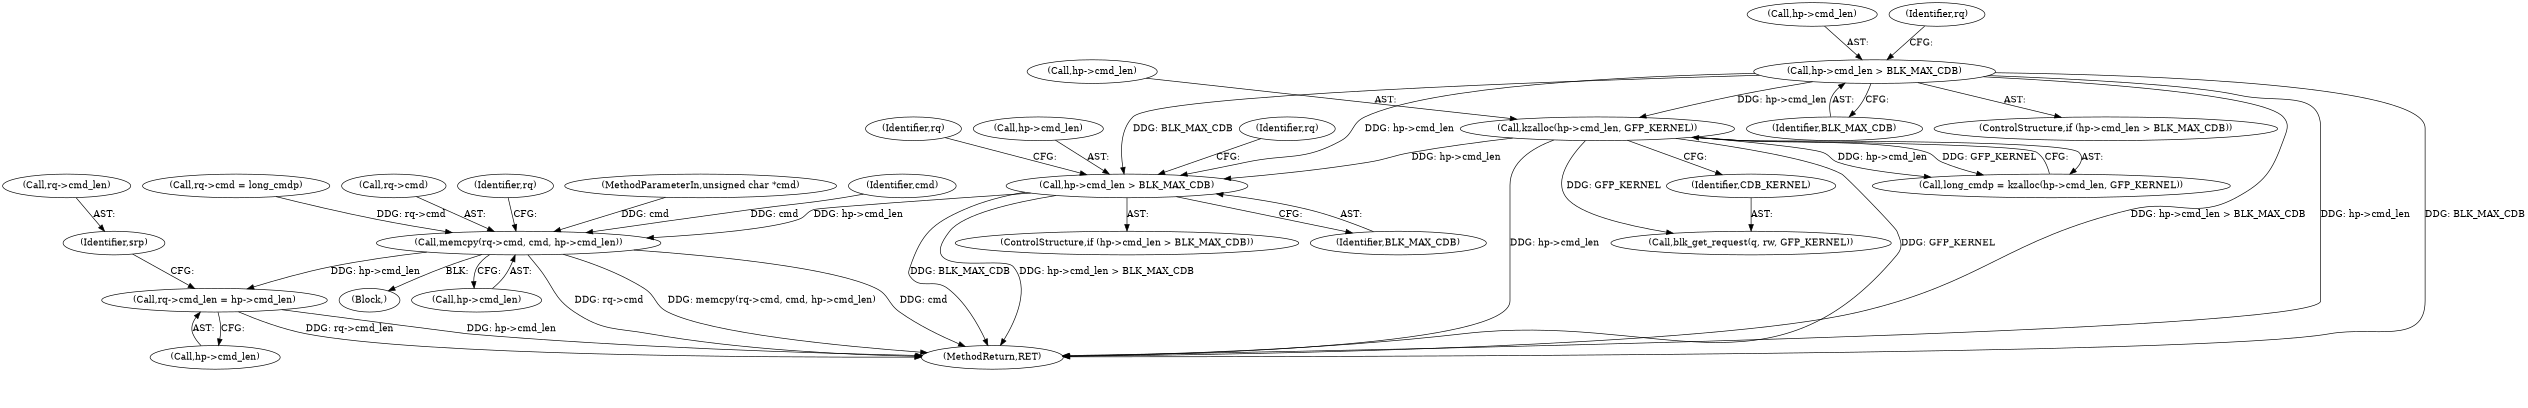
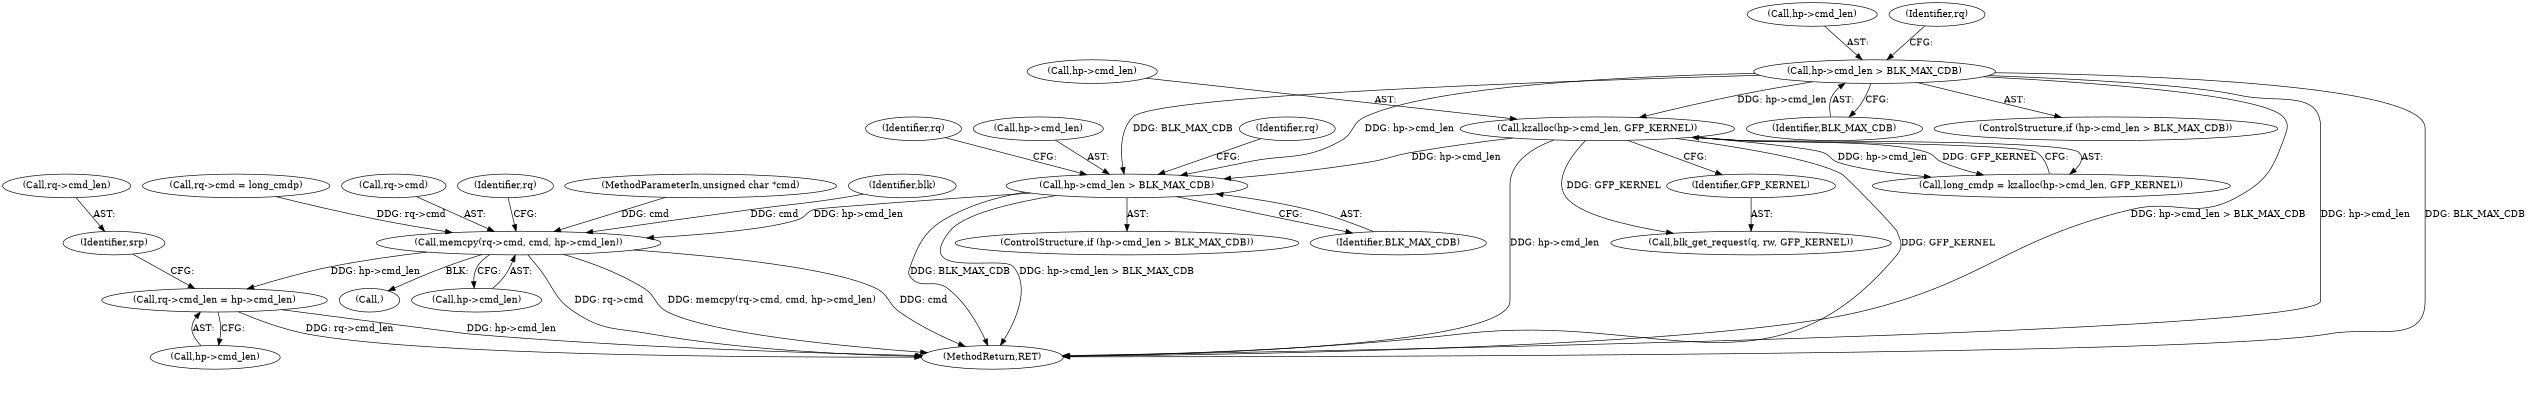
(902, 186) -> (902, 186)
(1751, 186) -> (1751, 186)
(370, 300) -> (370, 300)
